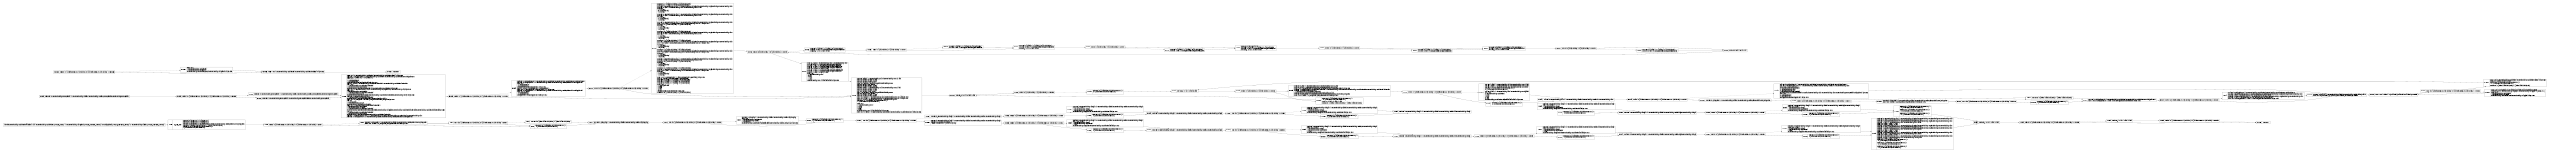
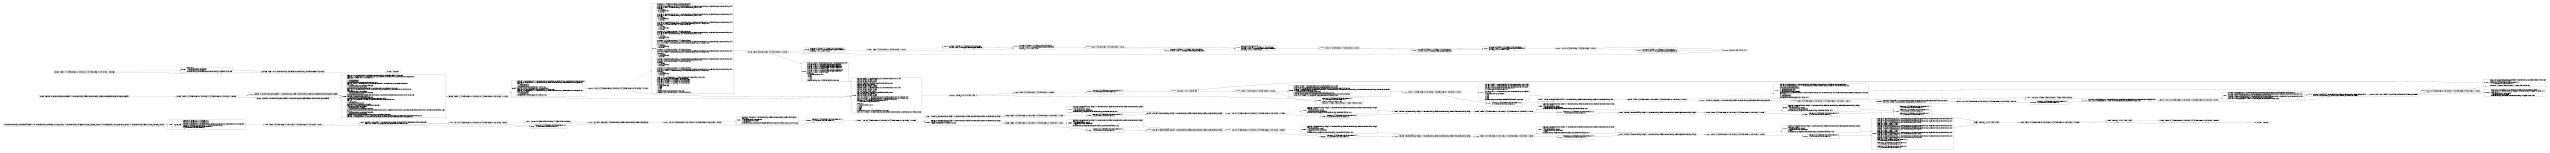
none -> (1504, 112)
